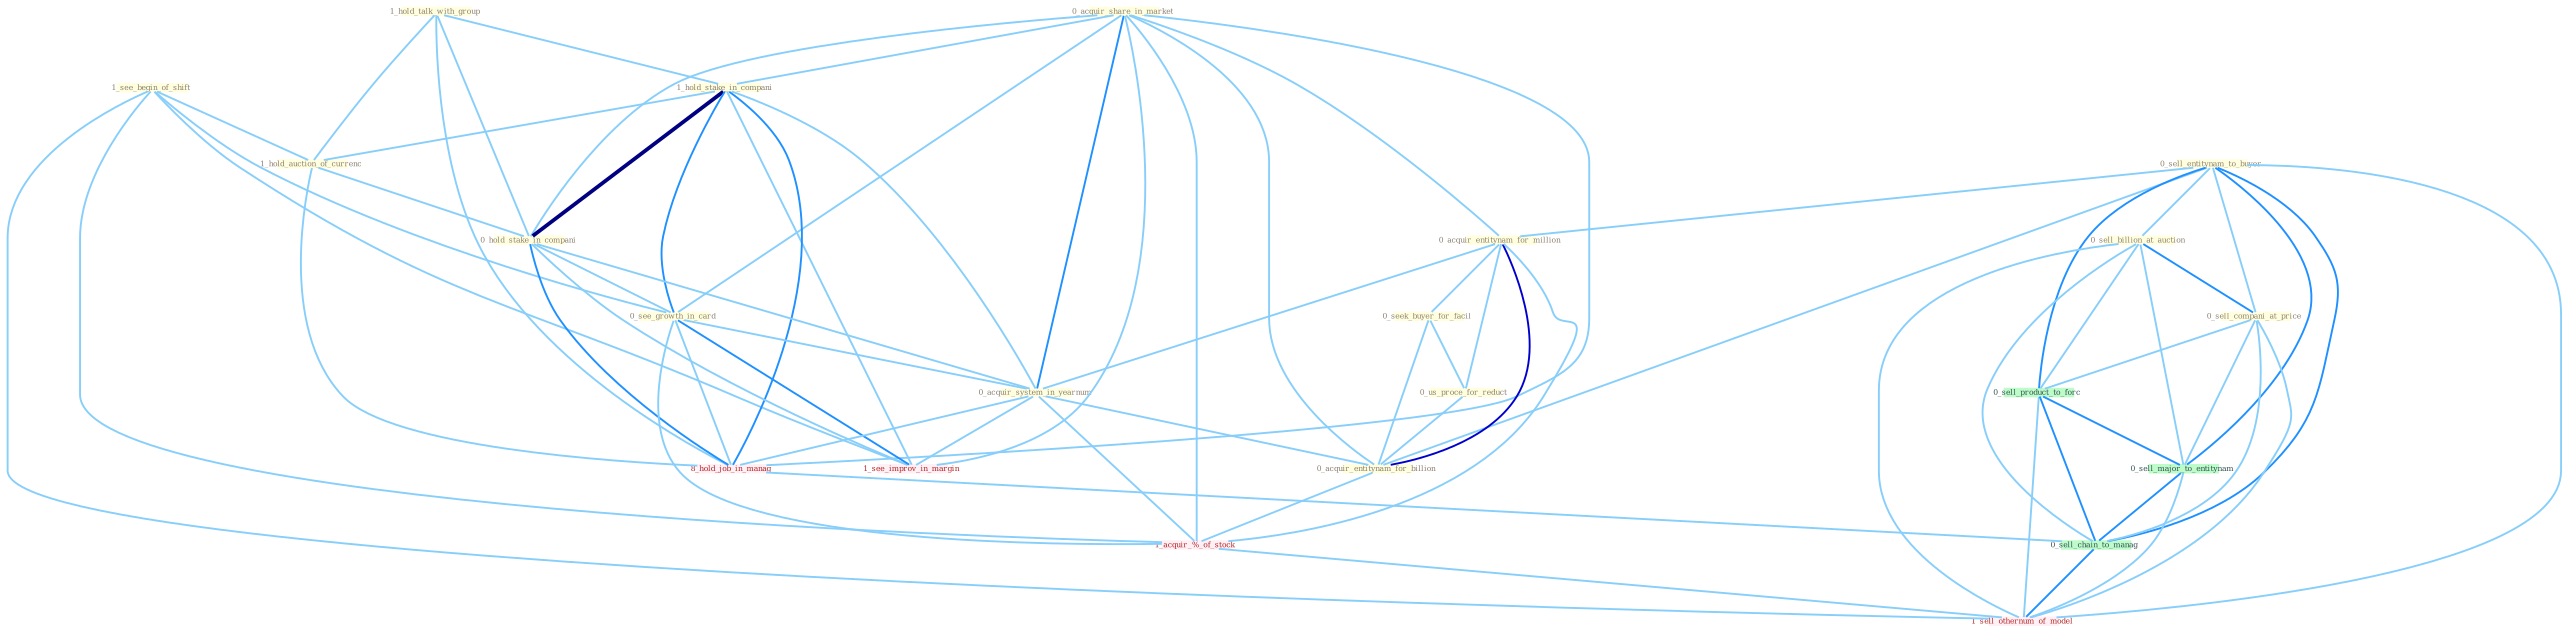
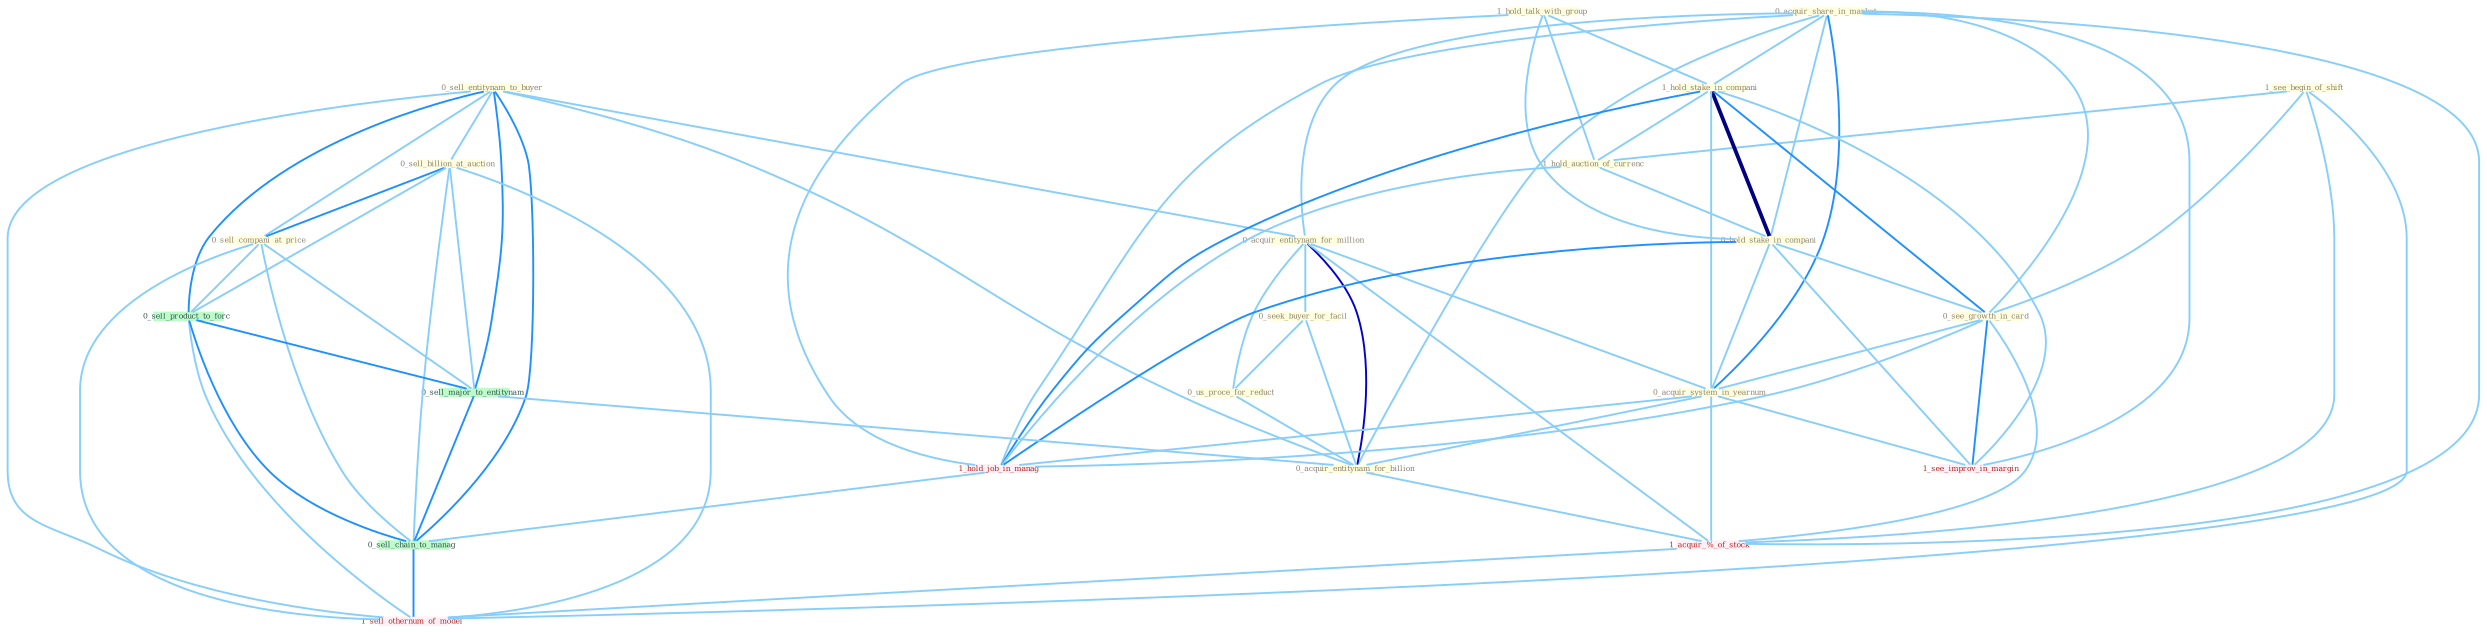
(494, 301) -> none
(732, 469) -> (1000, 469)
(2128, 567) -> (916, 431)
